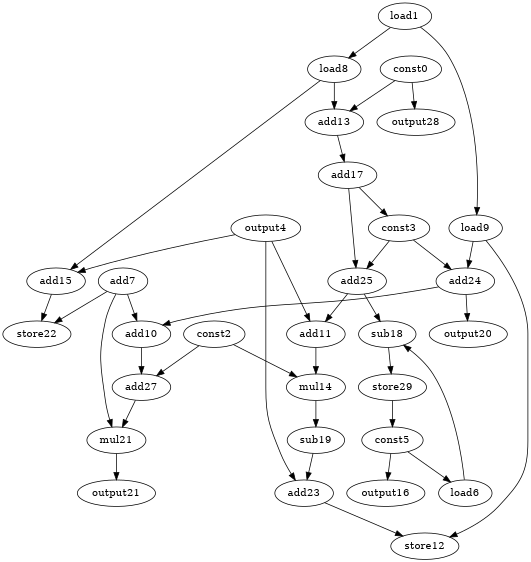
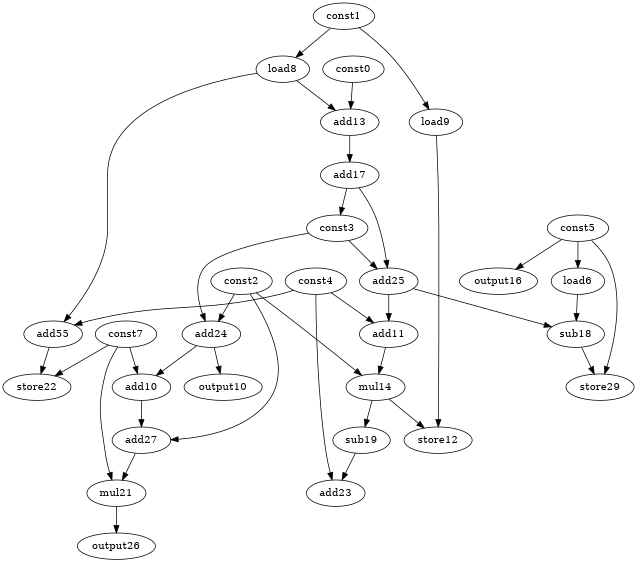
(405, 16) -> (344, 16)
(416, 122) -> none
(266, 228) -> (316, 281)
(471, 251) -> (226, 309)
(56, 281) -> (53, 334)
(123, 281) -> (126, 334)
(468, 334) -> (223, 387)
(392, 410) -> (617, 301)
(116, 493) -> (116, 546)
(360, 518) -> (404, 411)
